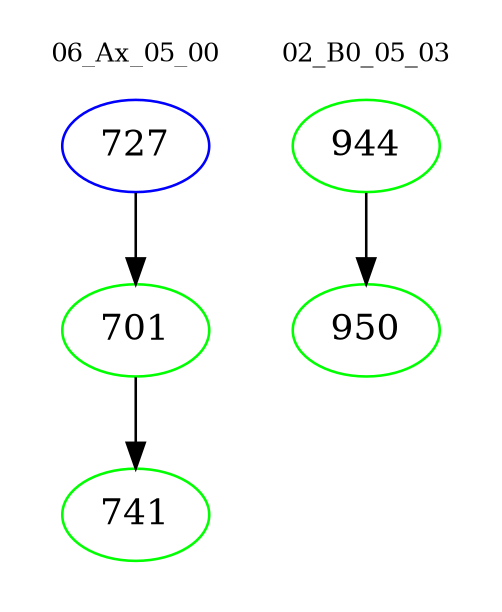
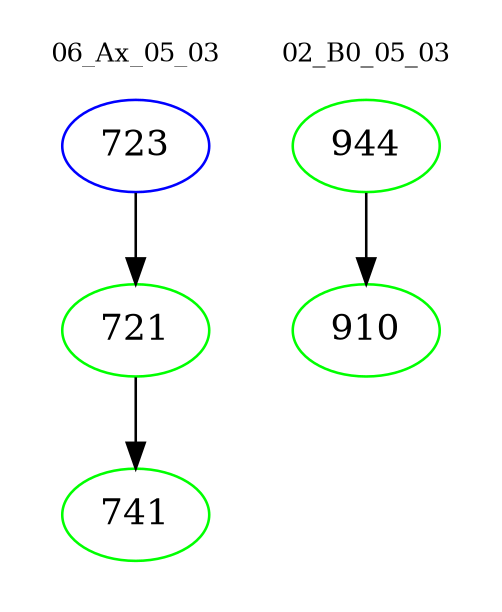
(136, 55) -> (136, 55)
(136, 146) -> (136, 146)
(136, 330) -> (136, 330)
(366, 330) -> (366, 330)
